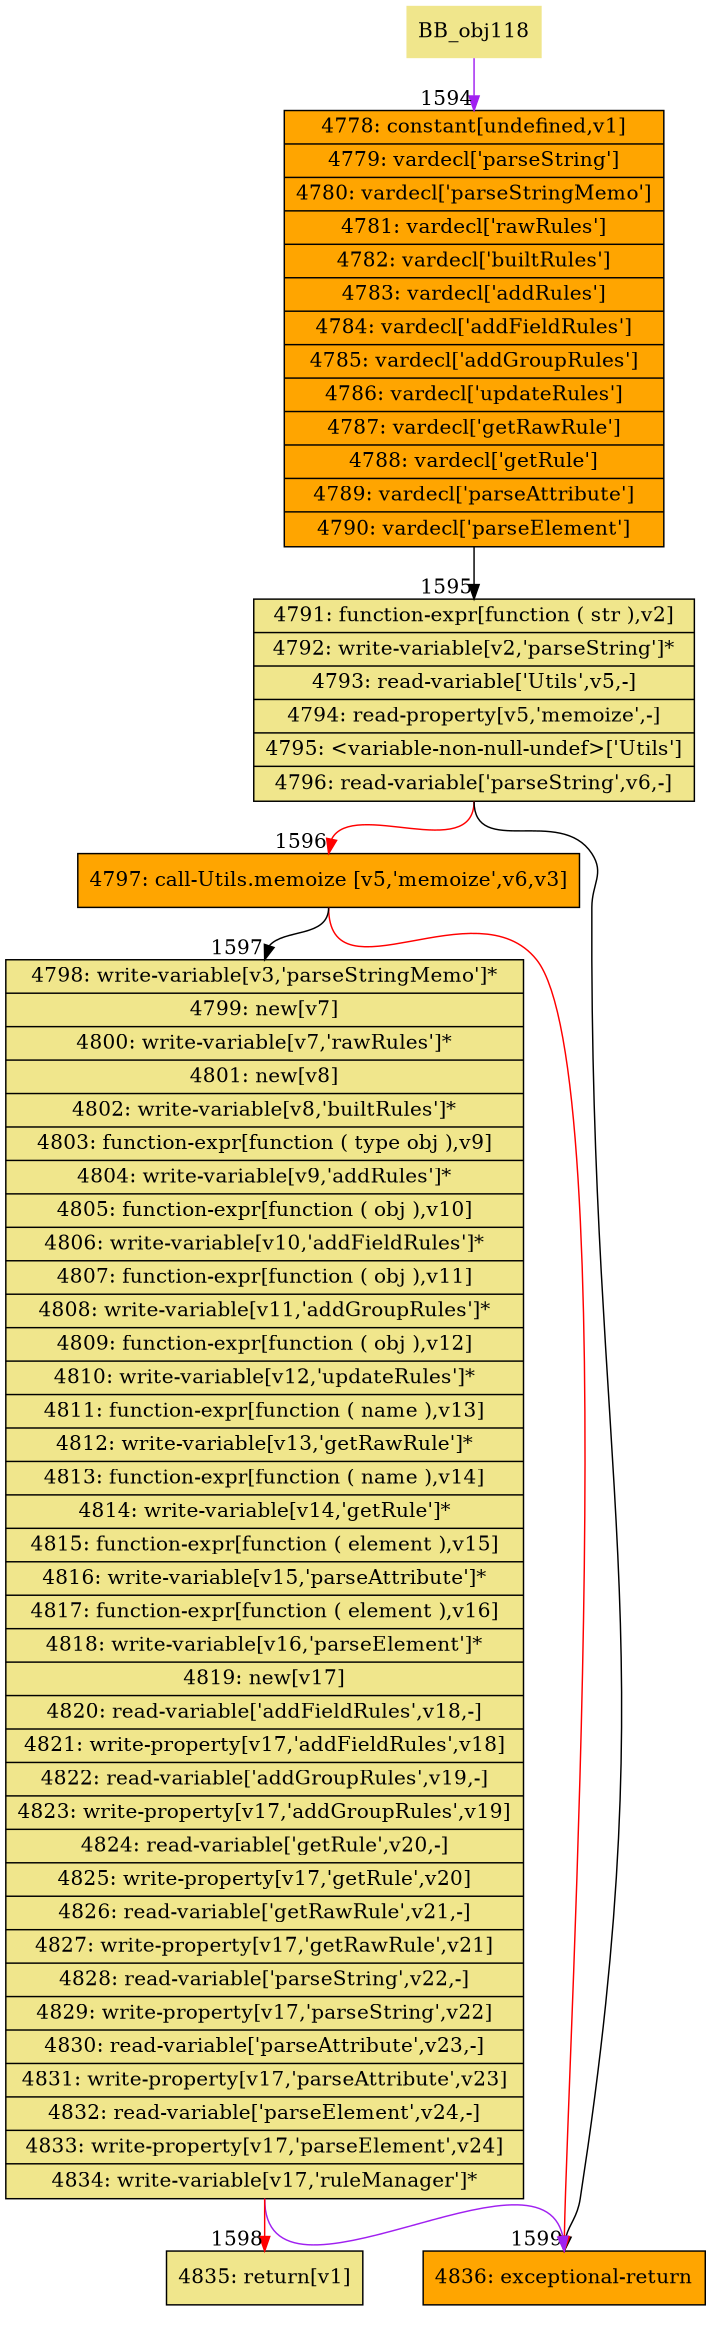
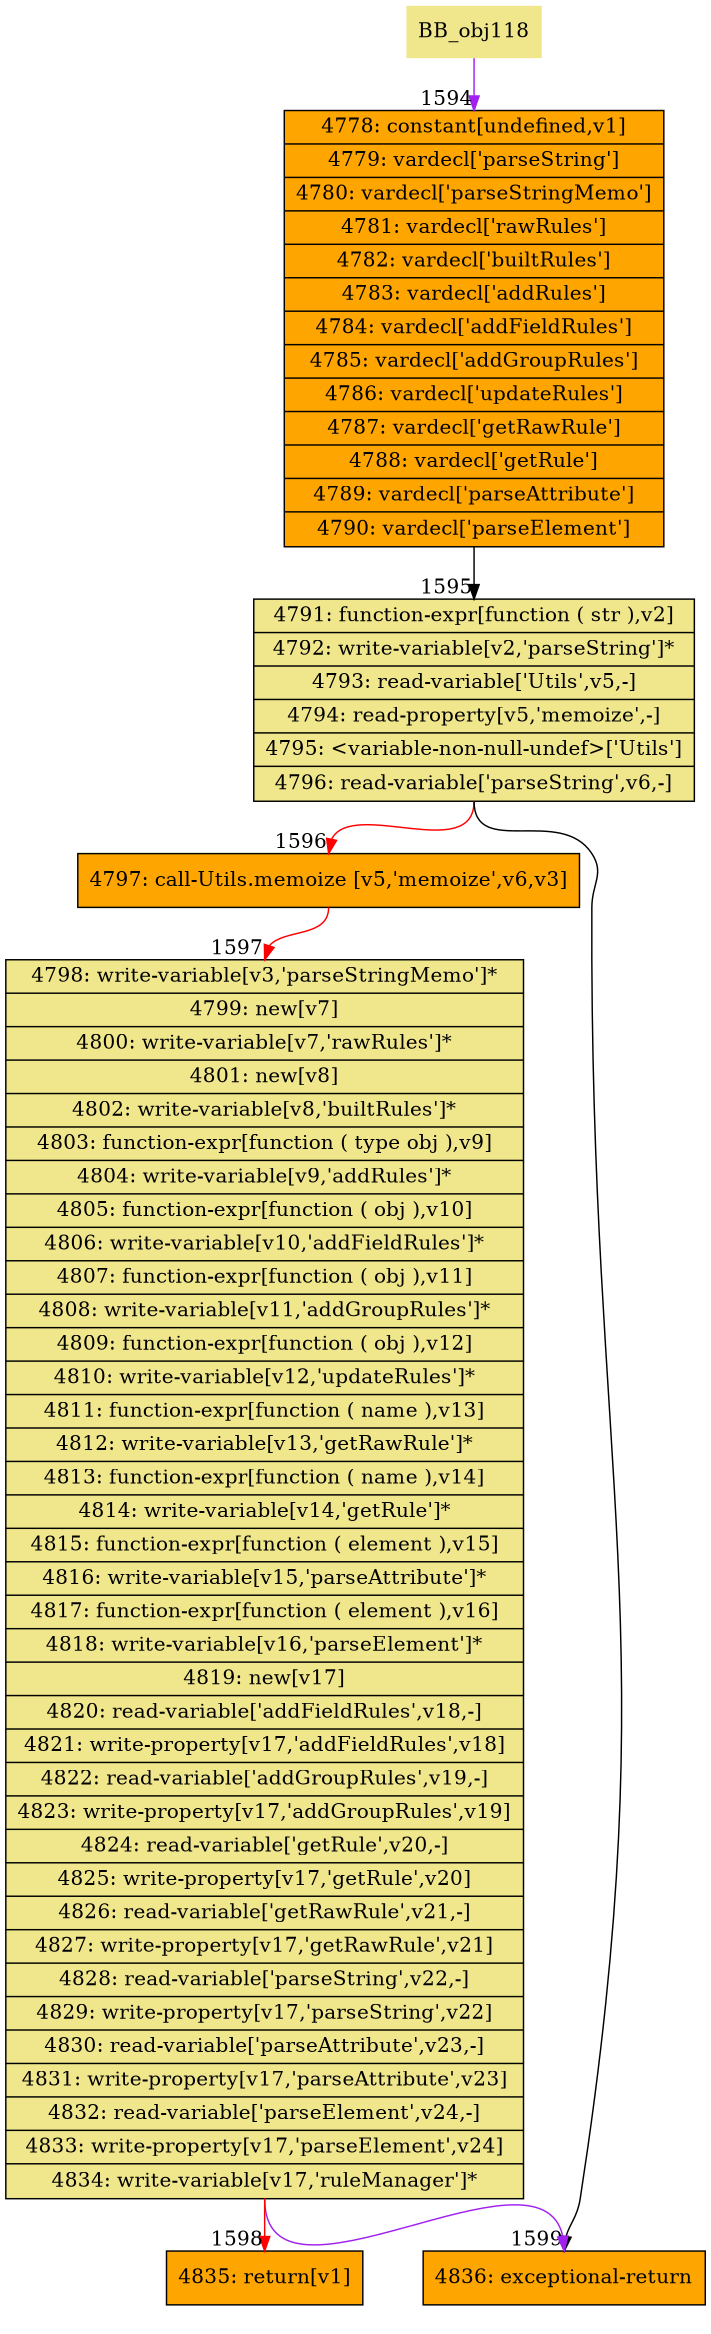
(304, 932) -> (304, 932)
(584, 1475) -> none
(265, 2278) -> (265, 2278)
